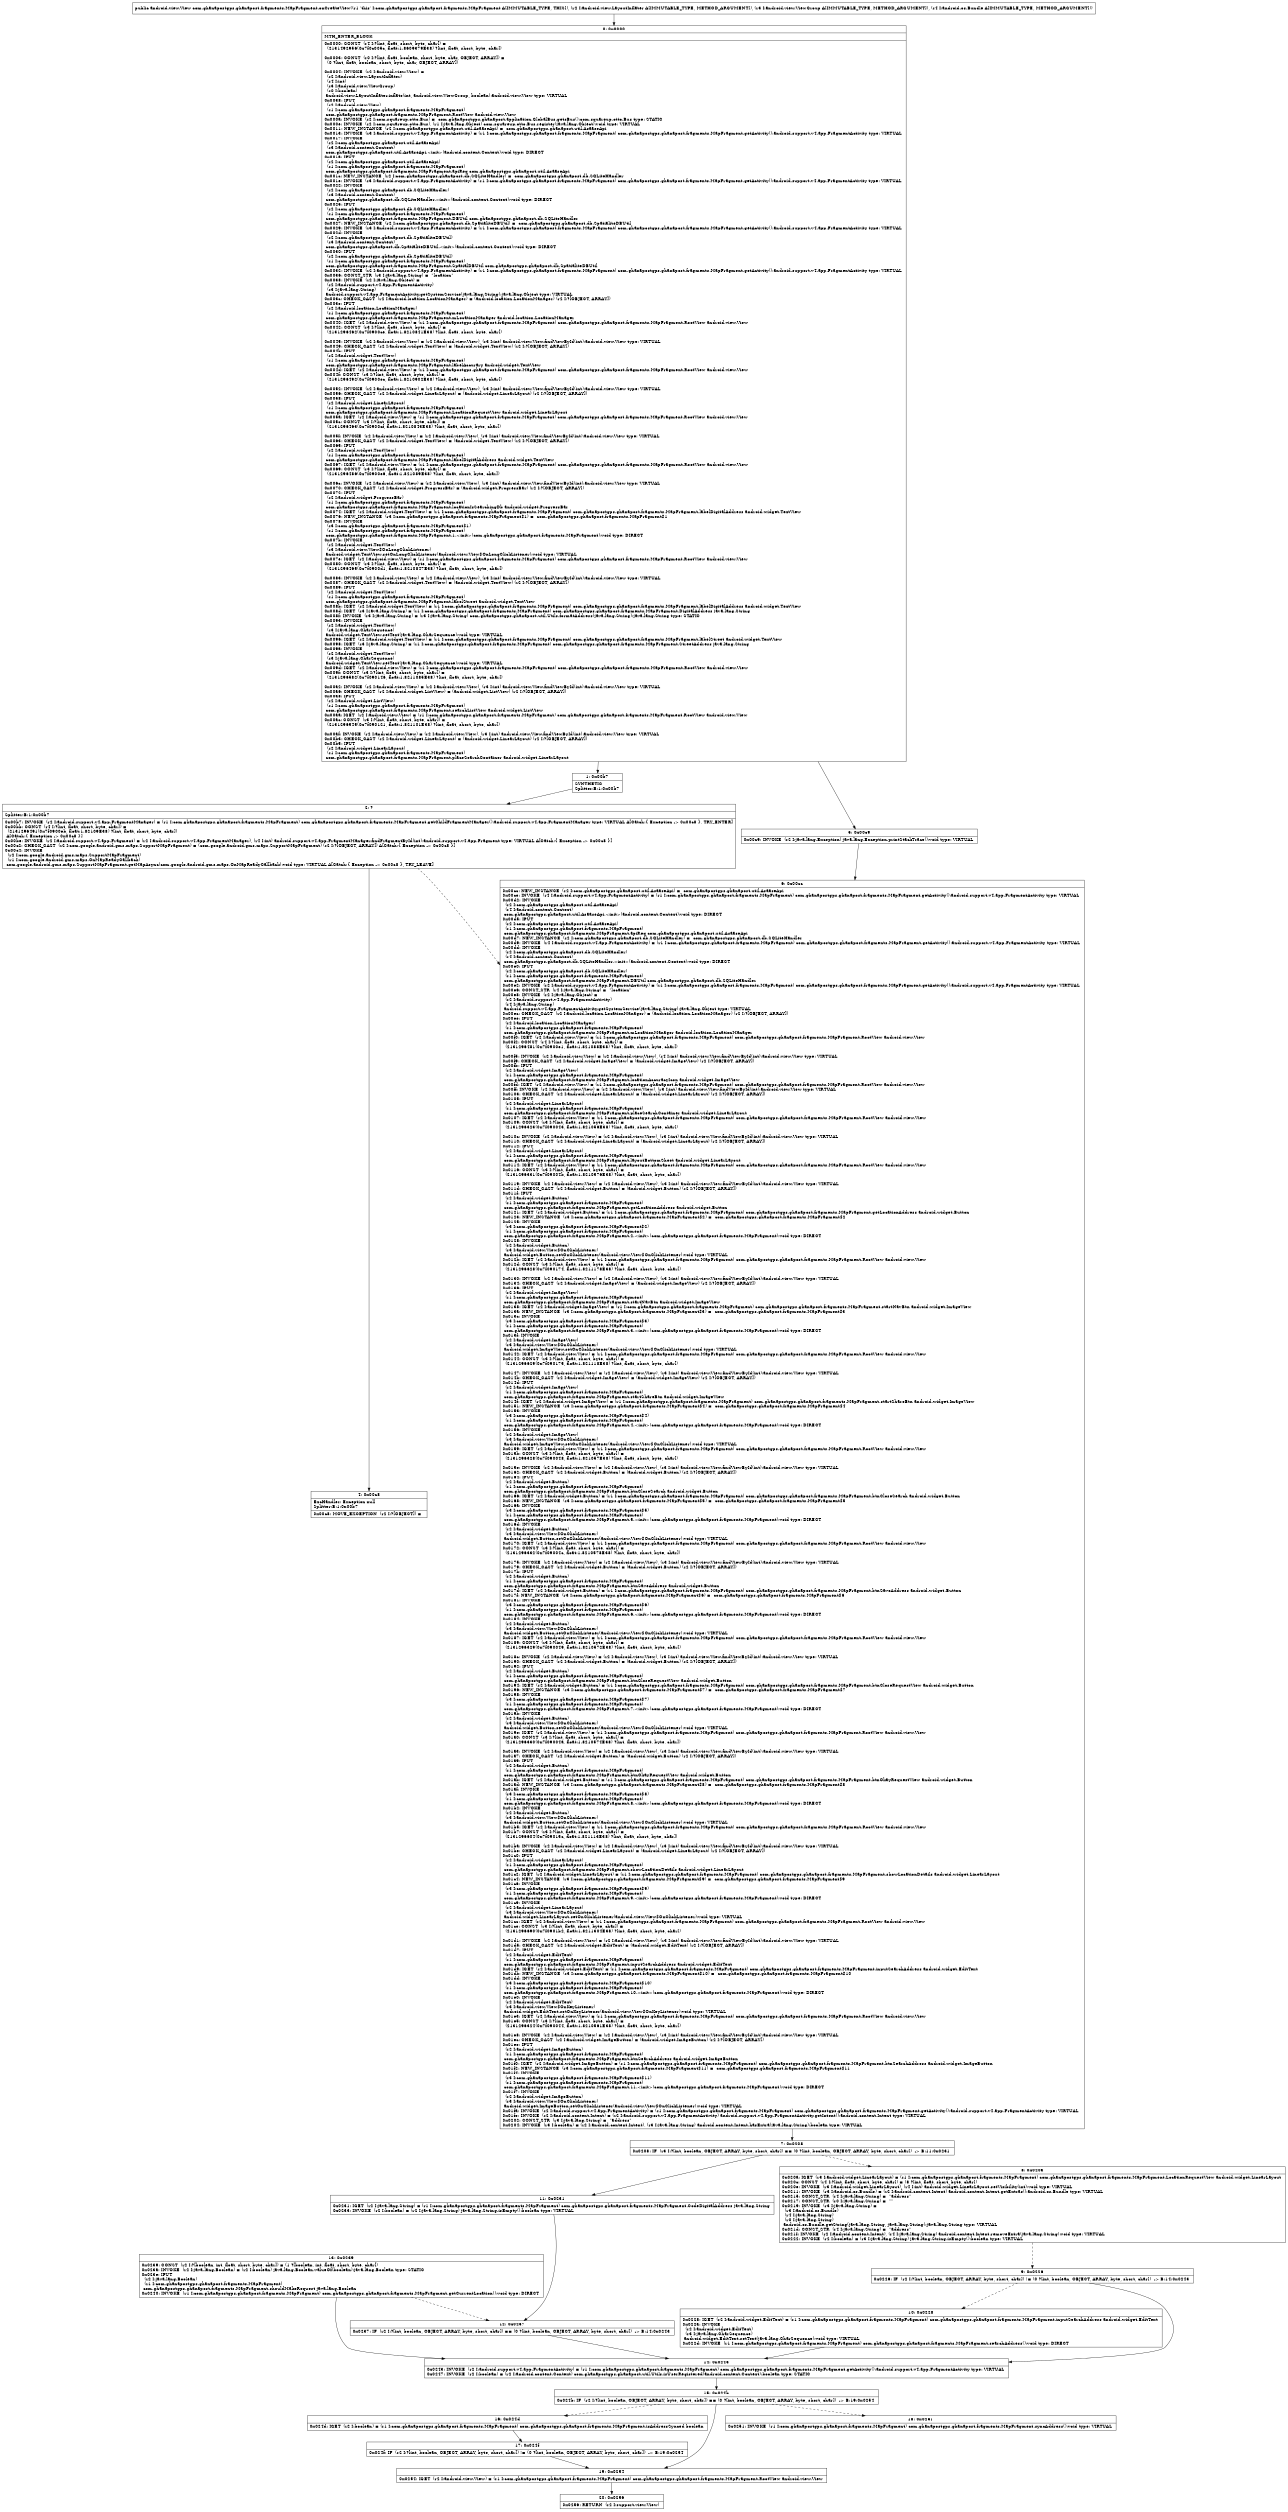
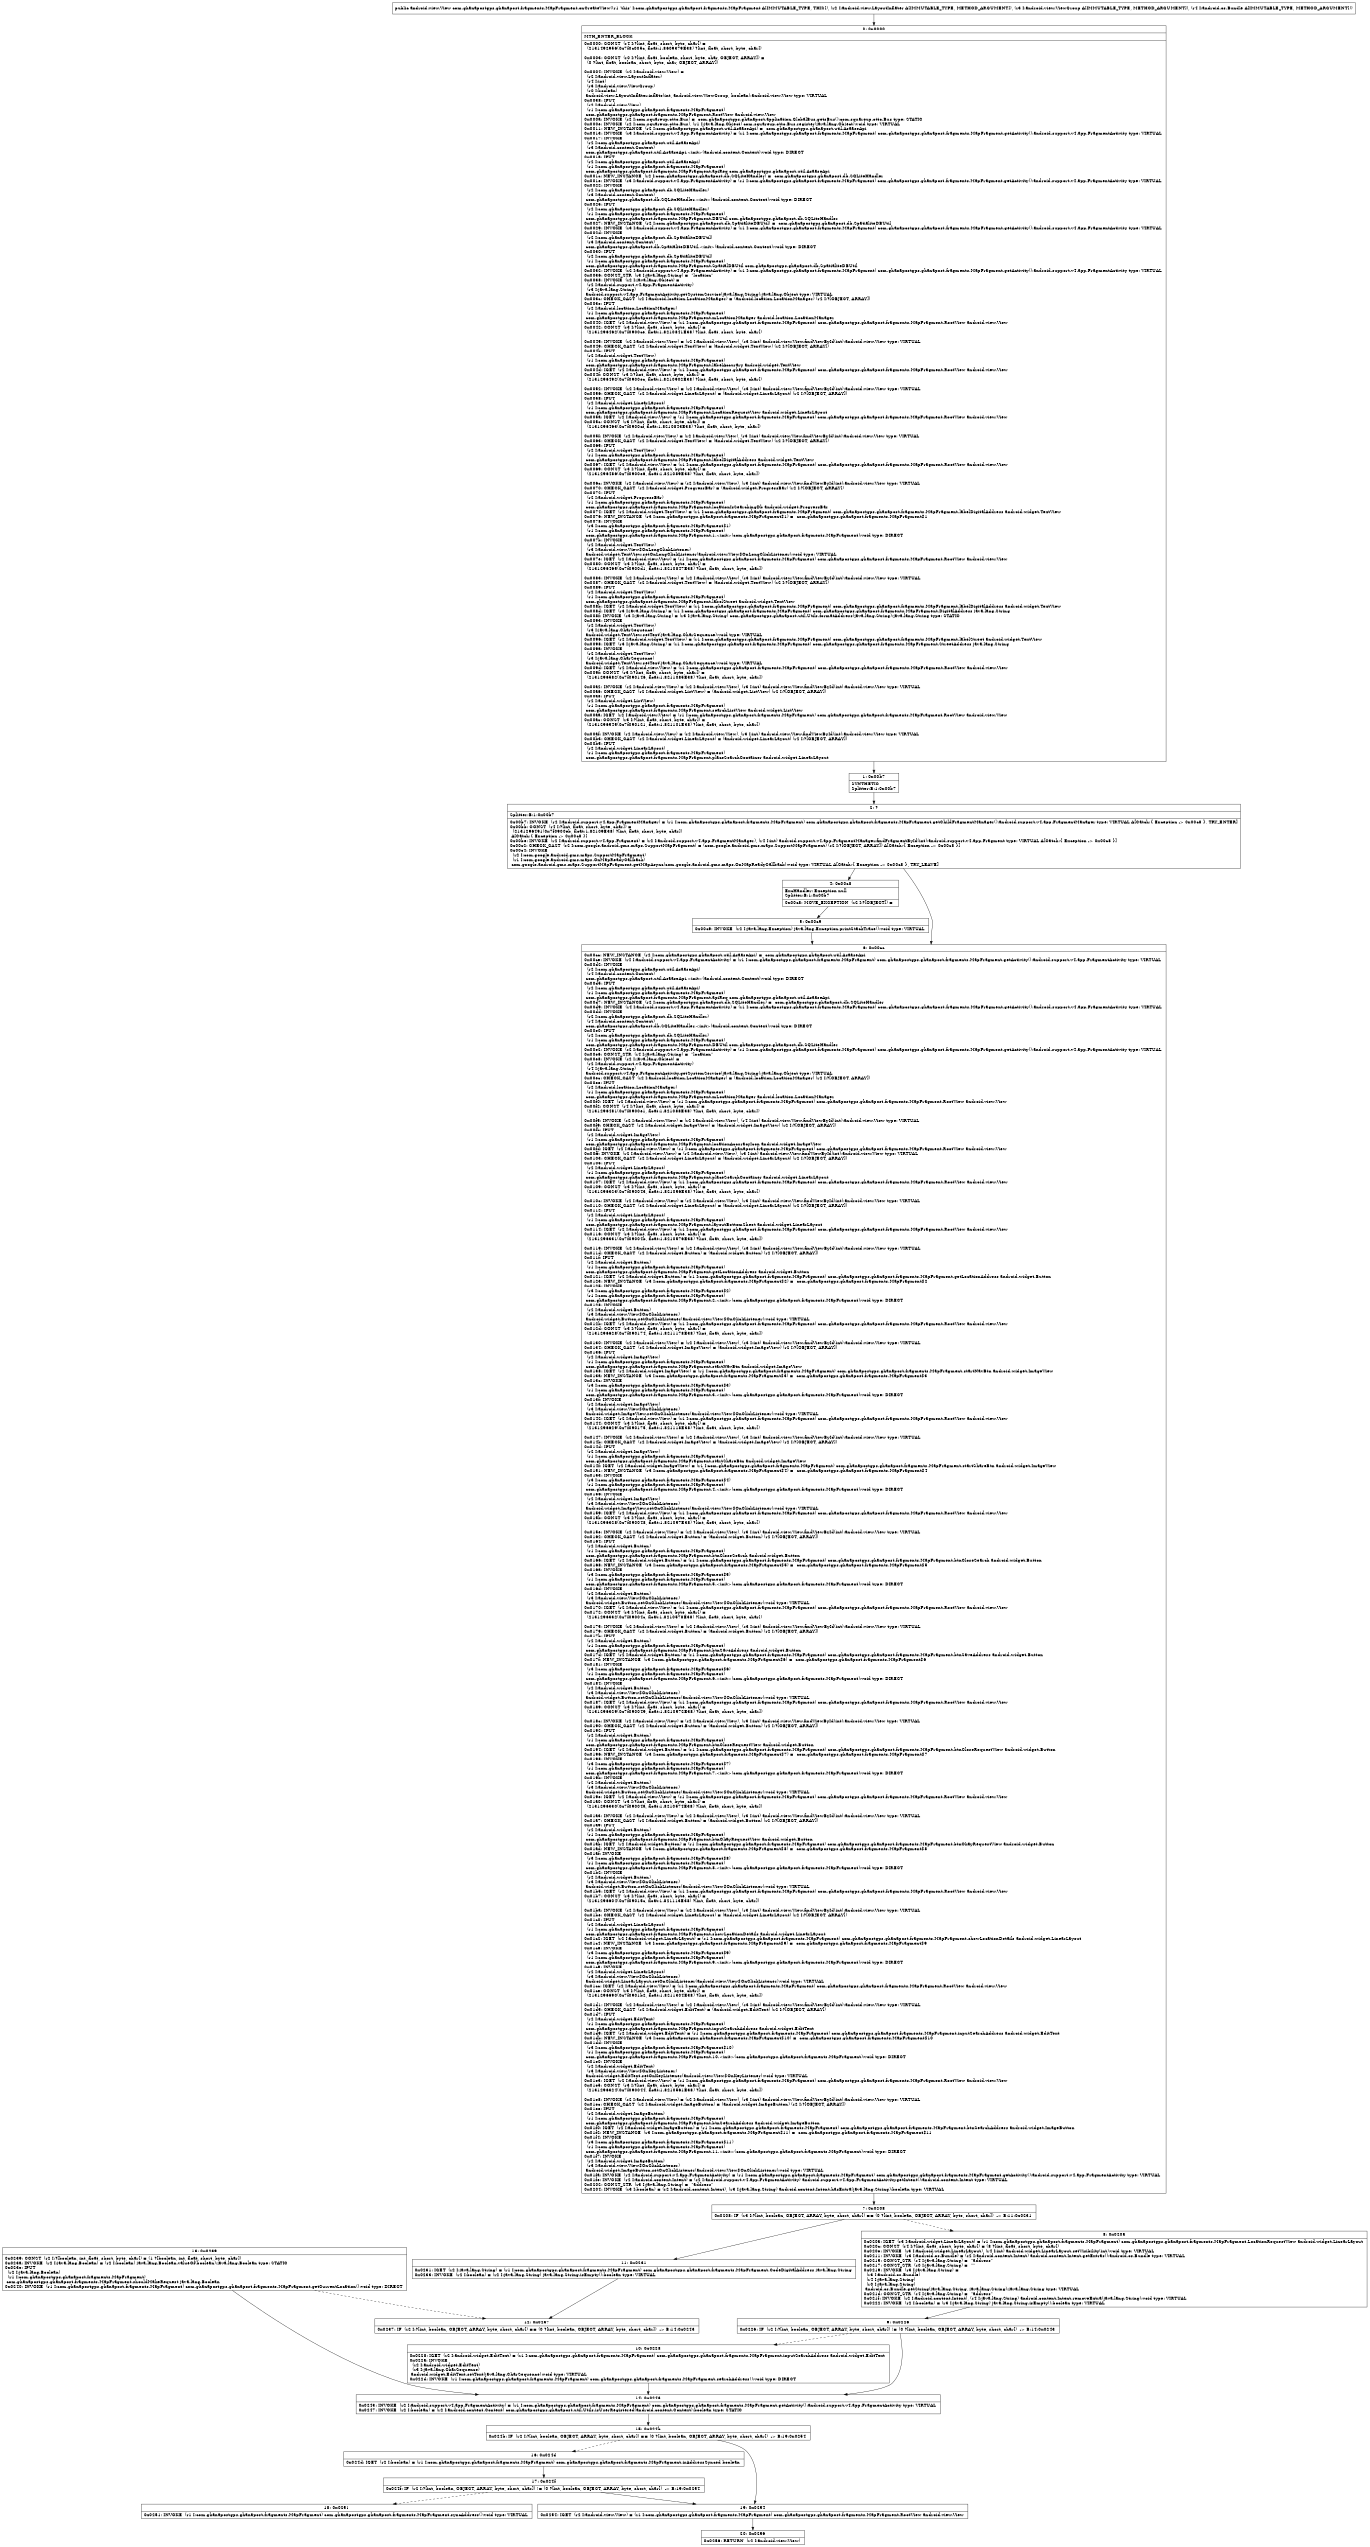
(836, 794) -> (824, 911)
(460, 914) -> (925, 902)
(1032, 2254) -> (949, 2312)
(607, 2347) -> none
(817, 2410) -> (442, 2498)
(612, 2505) -> (753, 2541)
